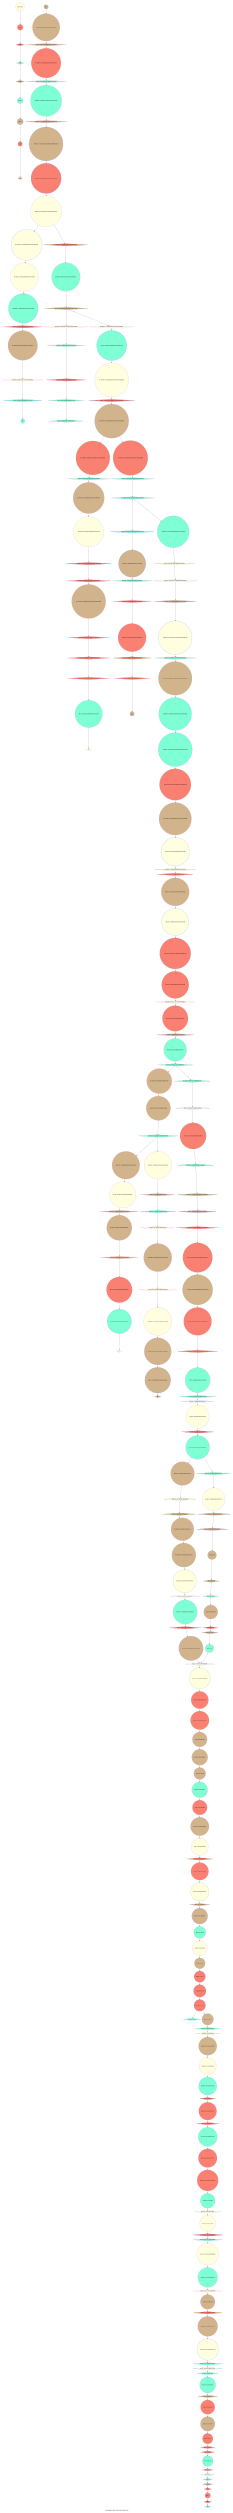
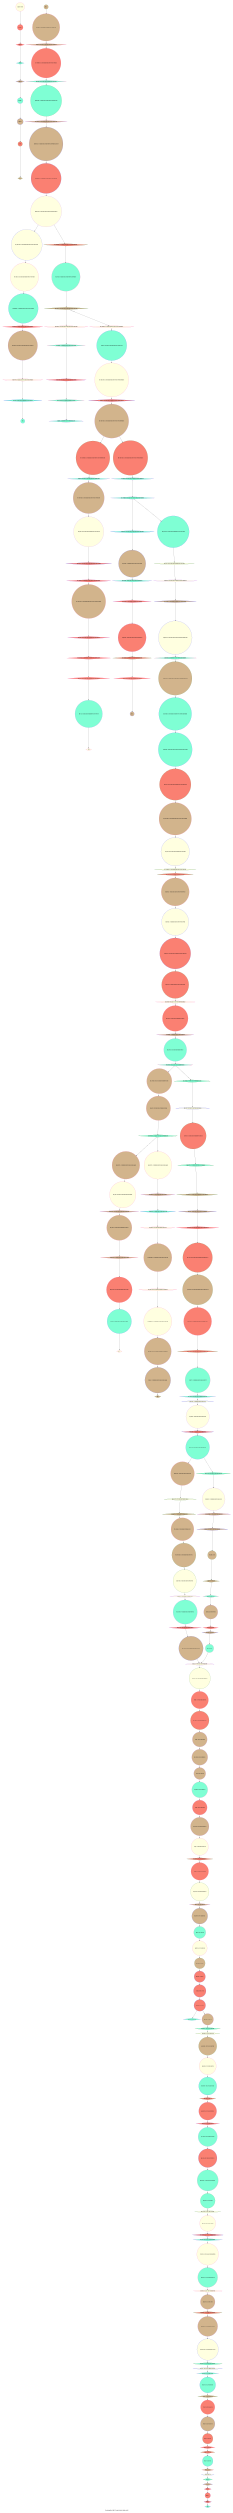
(208, 2180) -> (208, 2180)
